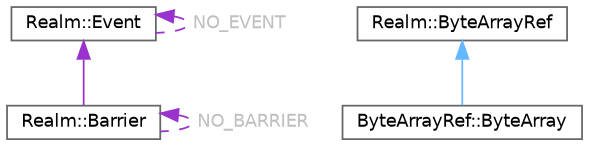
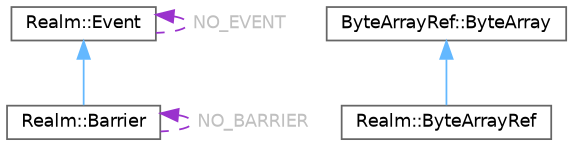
(84, 82) -> (84, 82)
(462, 82) -> (446, 82)
